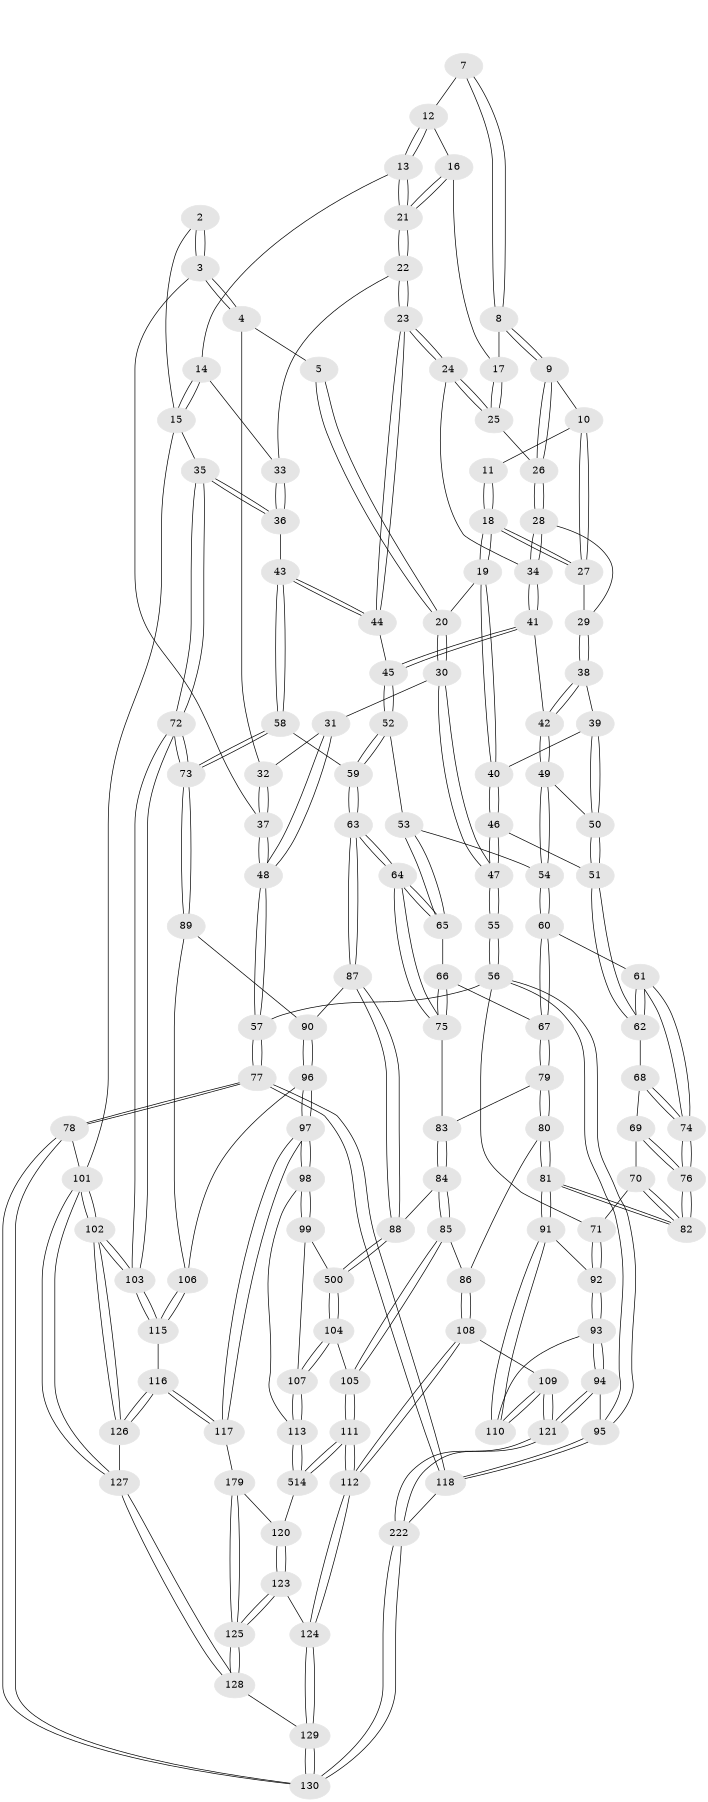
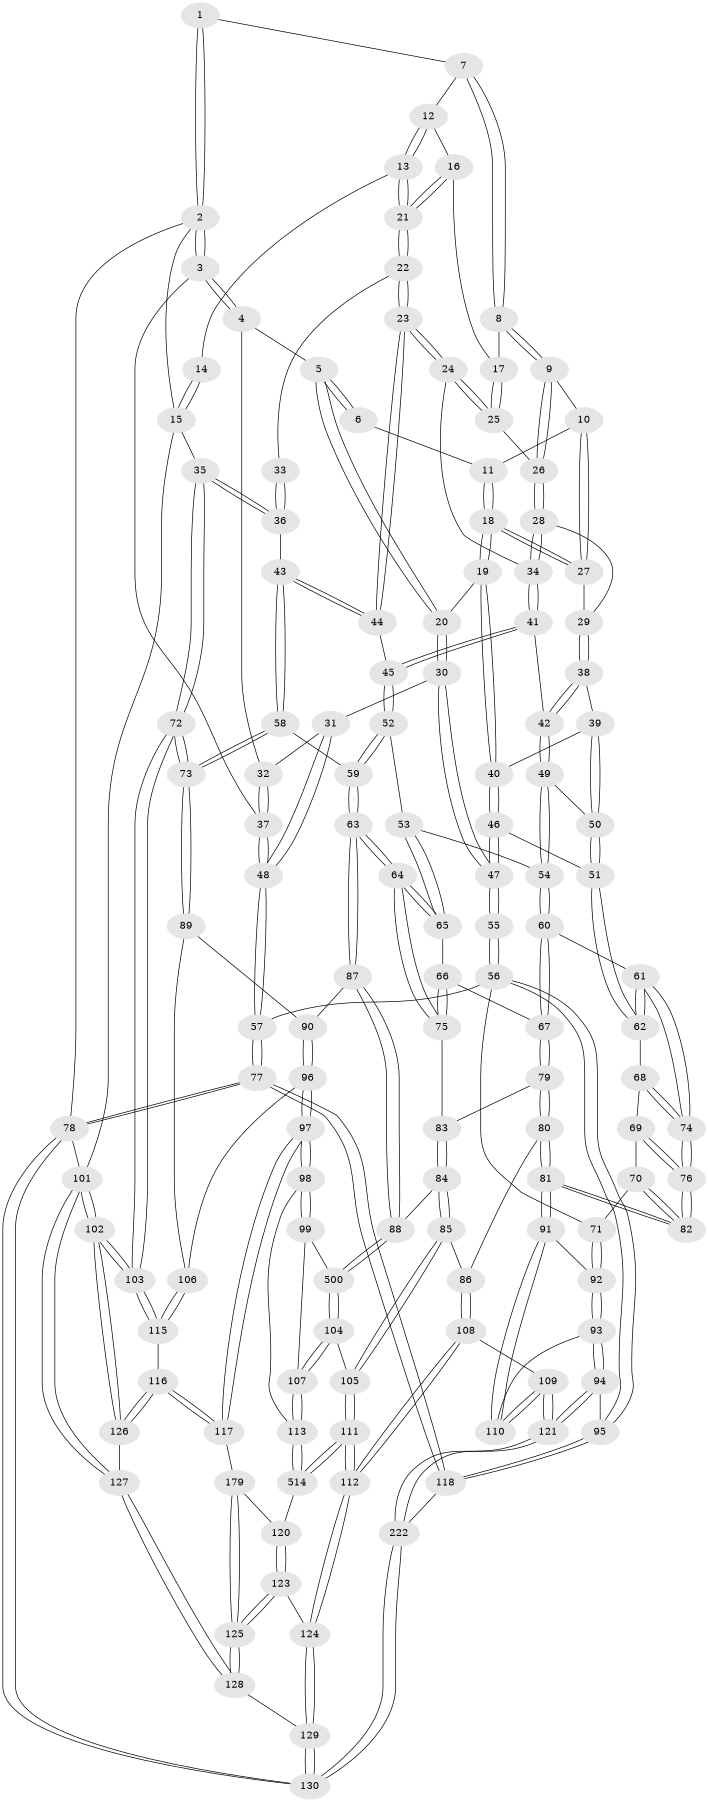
none -> (200, 15)
(236, 414) -> none
none -> (358, 420)
none -> (76, 641)
